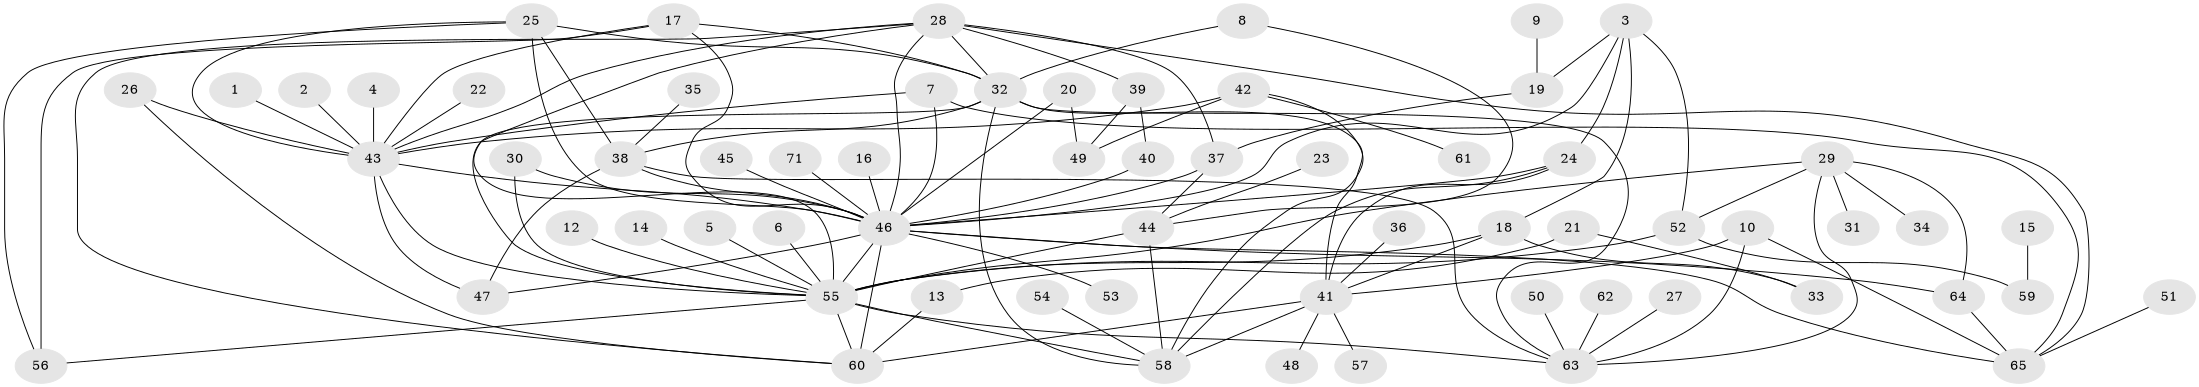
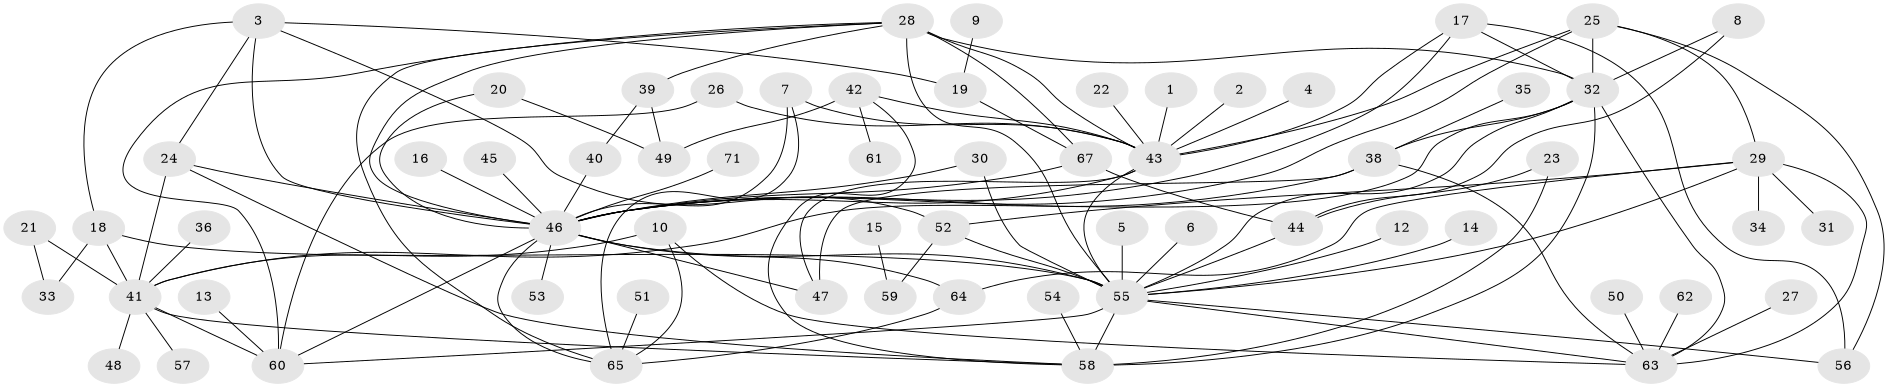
(576, 90) -> (1706, 62)
(1217, 159) -> (1086, 159)
(1273, 272) -> (83, 263)
(1156, 297) -> (1381, 312)
